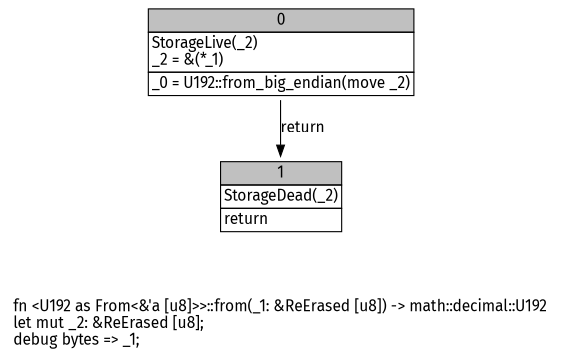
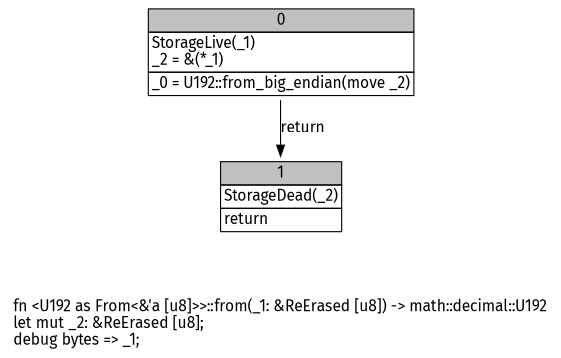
(205, 43) -> (204, 43)
